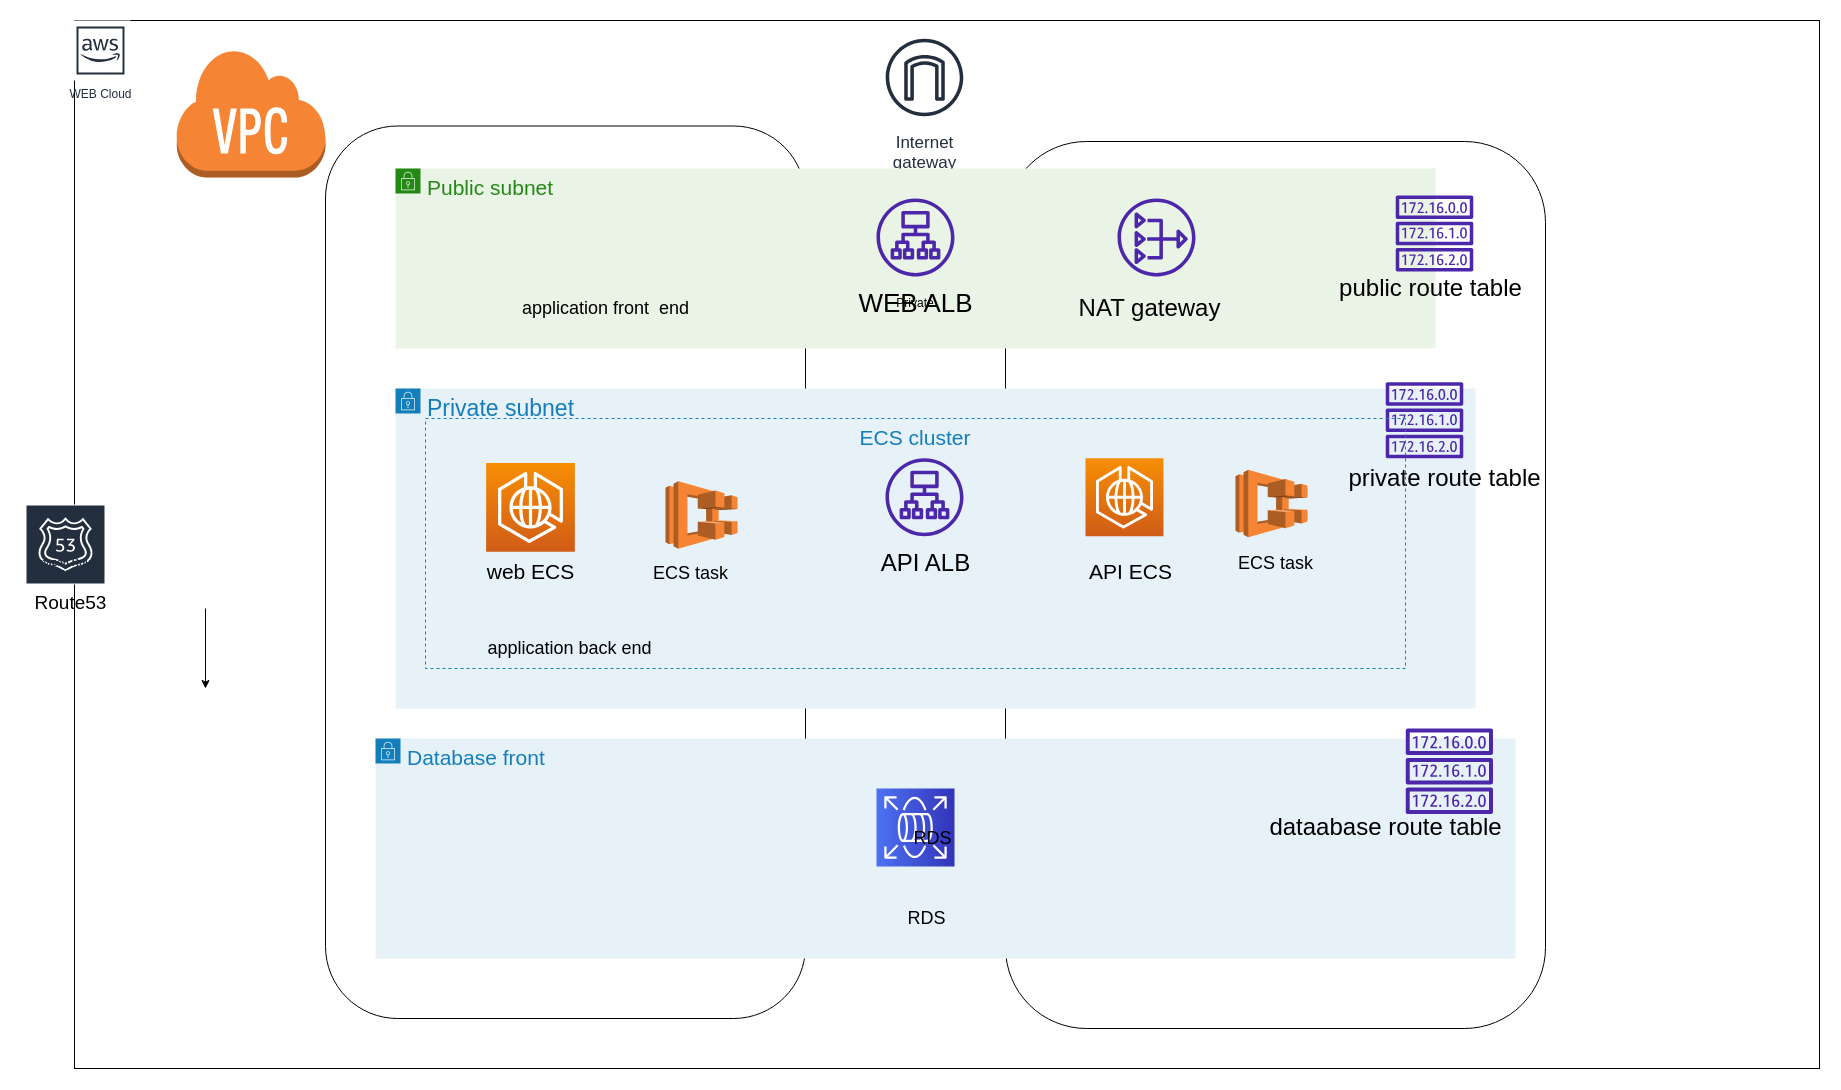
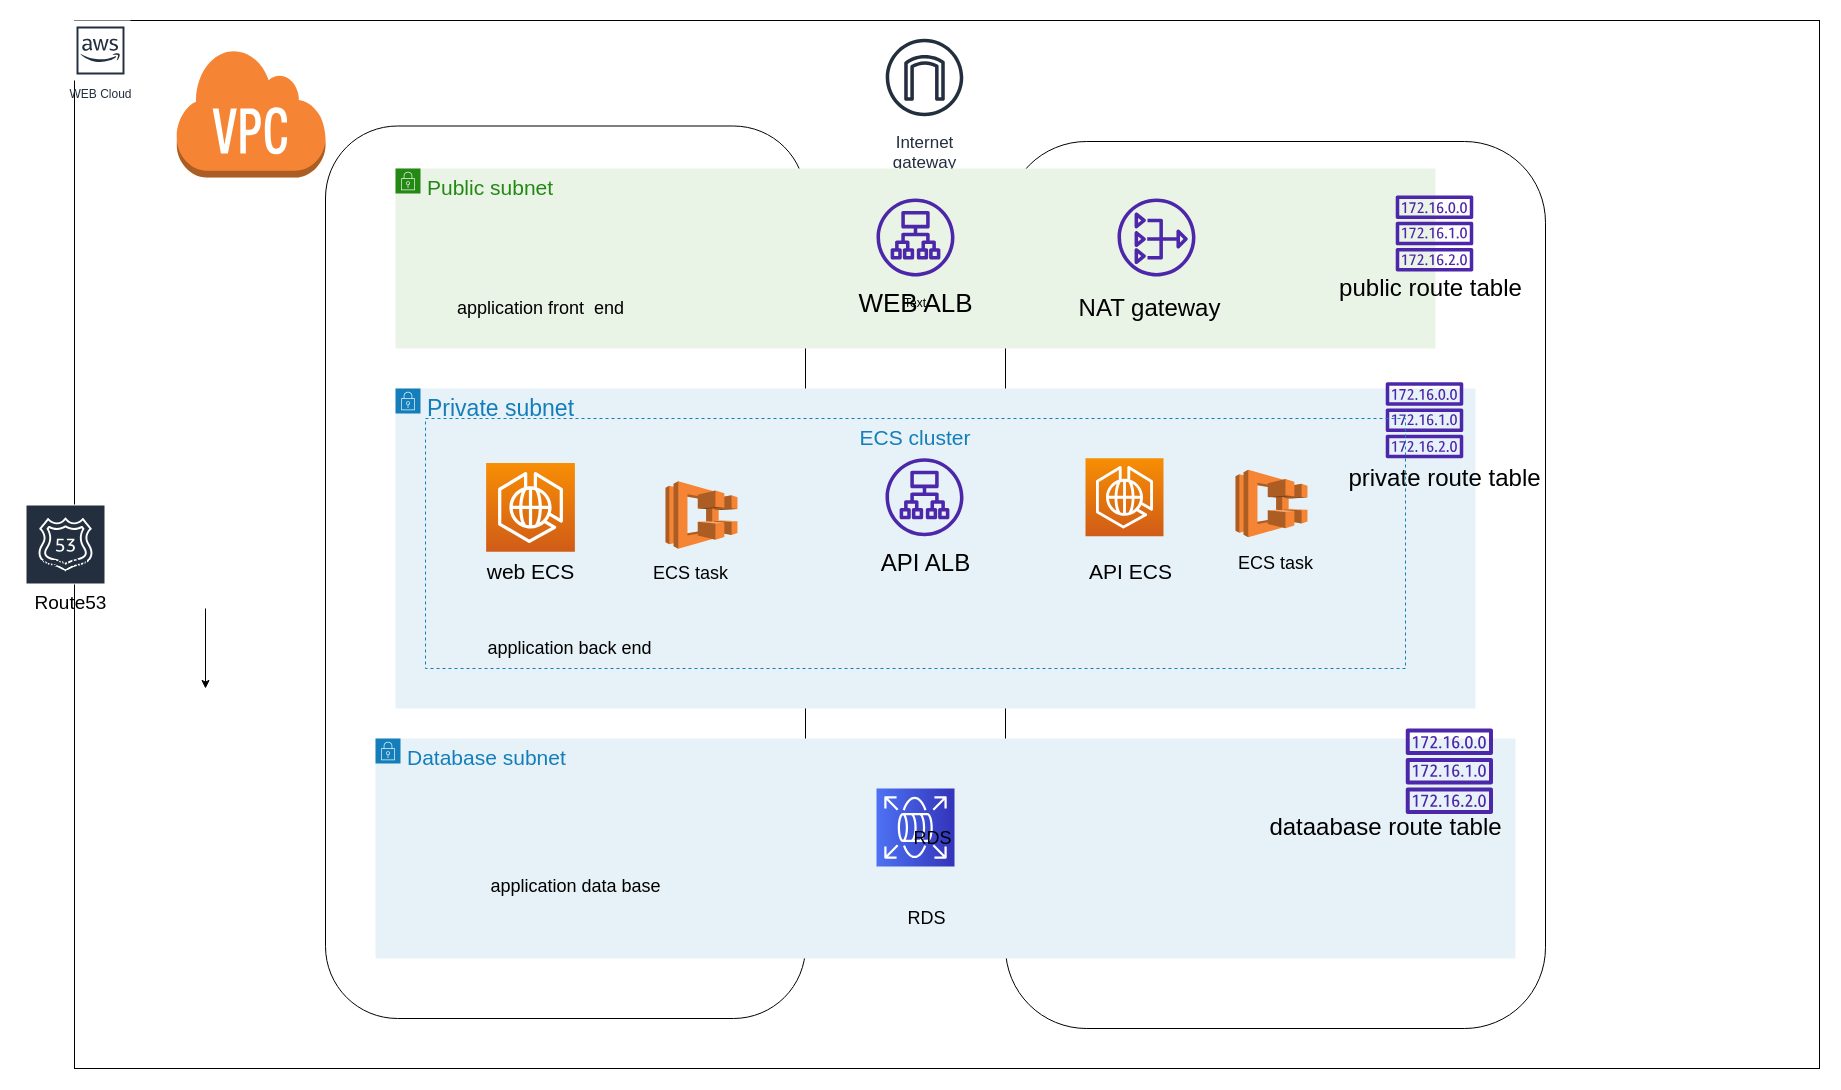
(916, 304) -> (916, 304)
(606, 309) -> (541, 309)
(453, 753) -> (456, 753)
none -> (576, 887)
